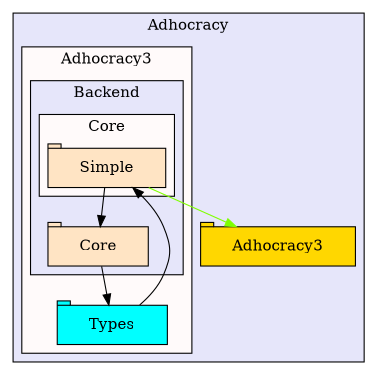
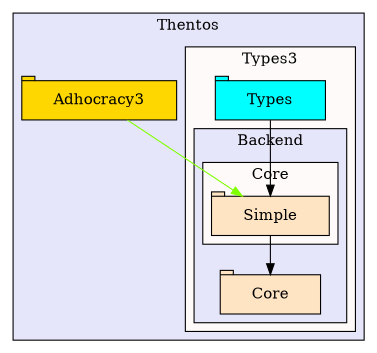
(189, 26) -> (189, 26)
(107, 59) -> (270, 59)
(199, 210) -> (178, 153)
(104, 282) -> none
